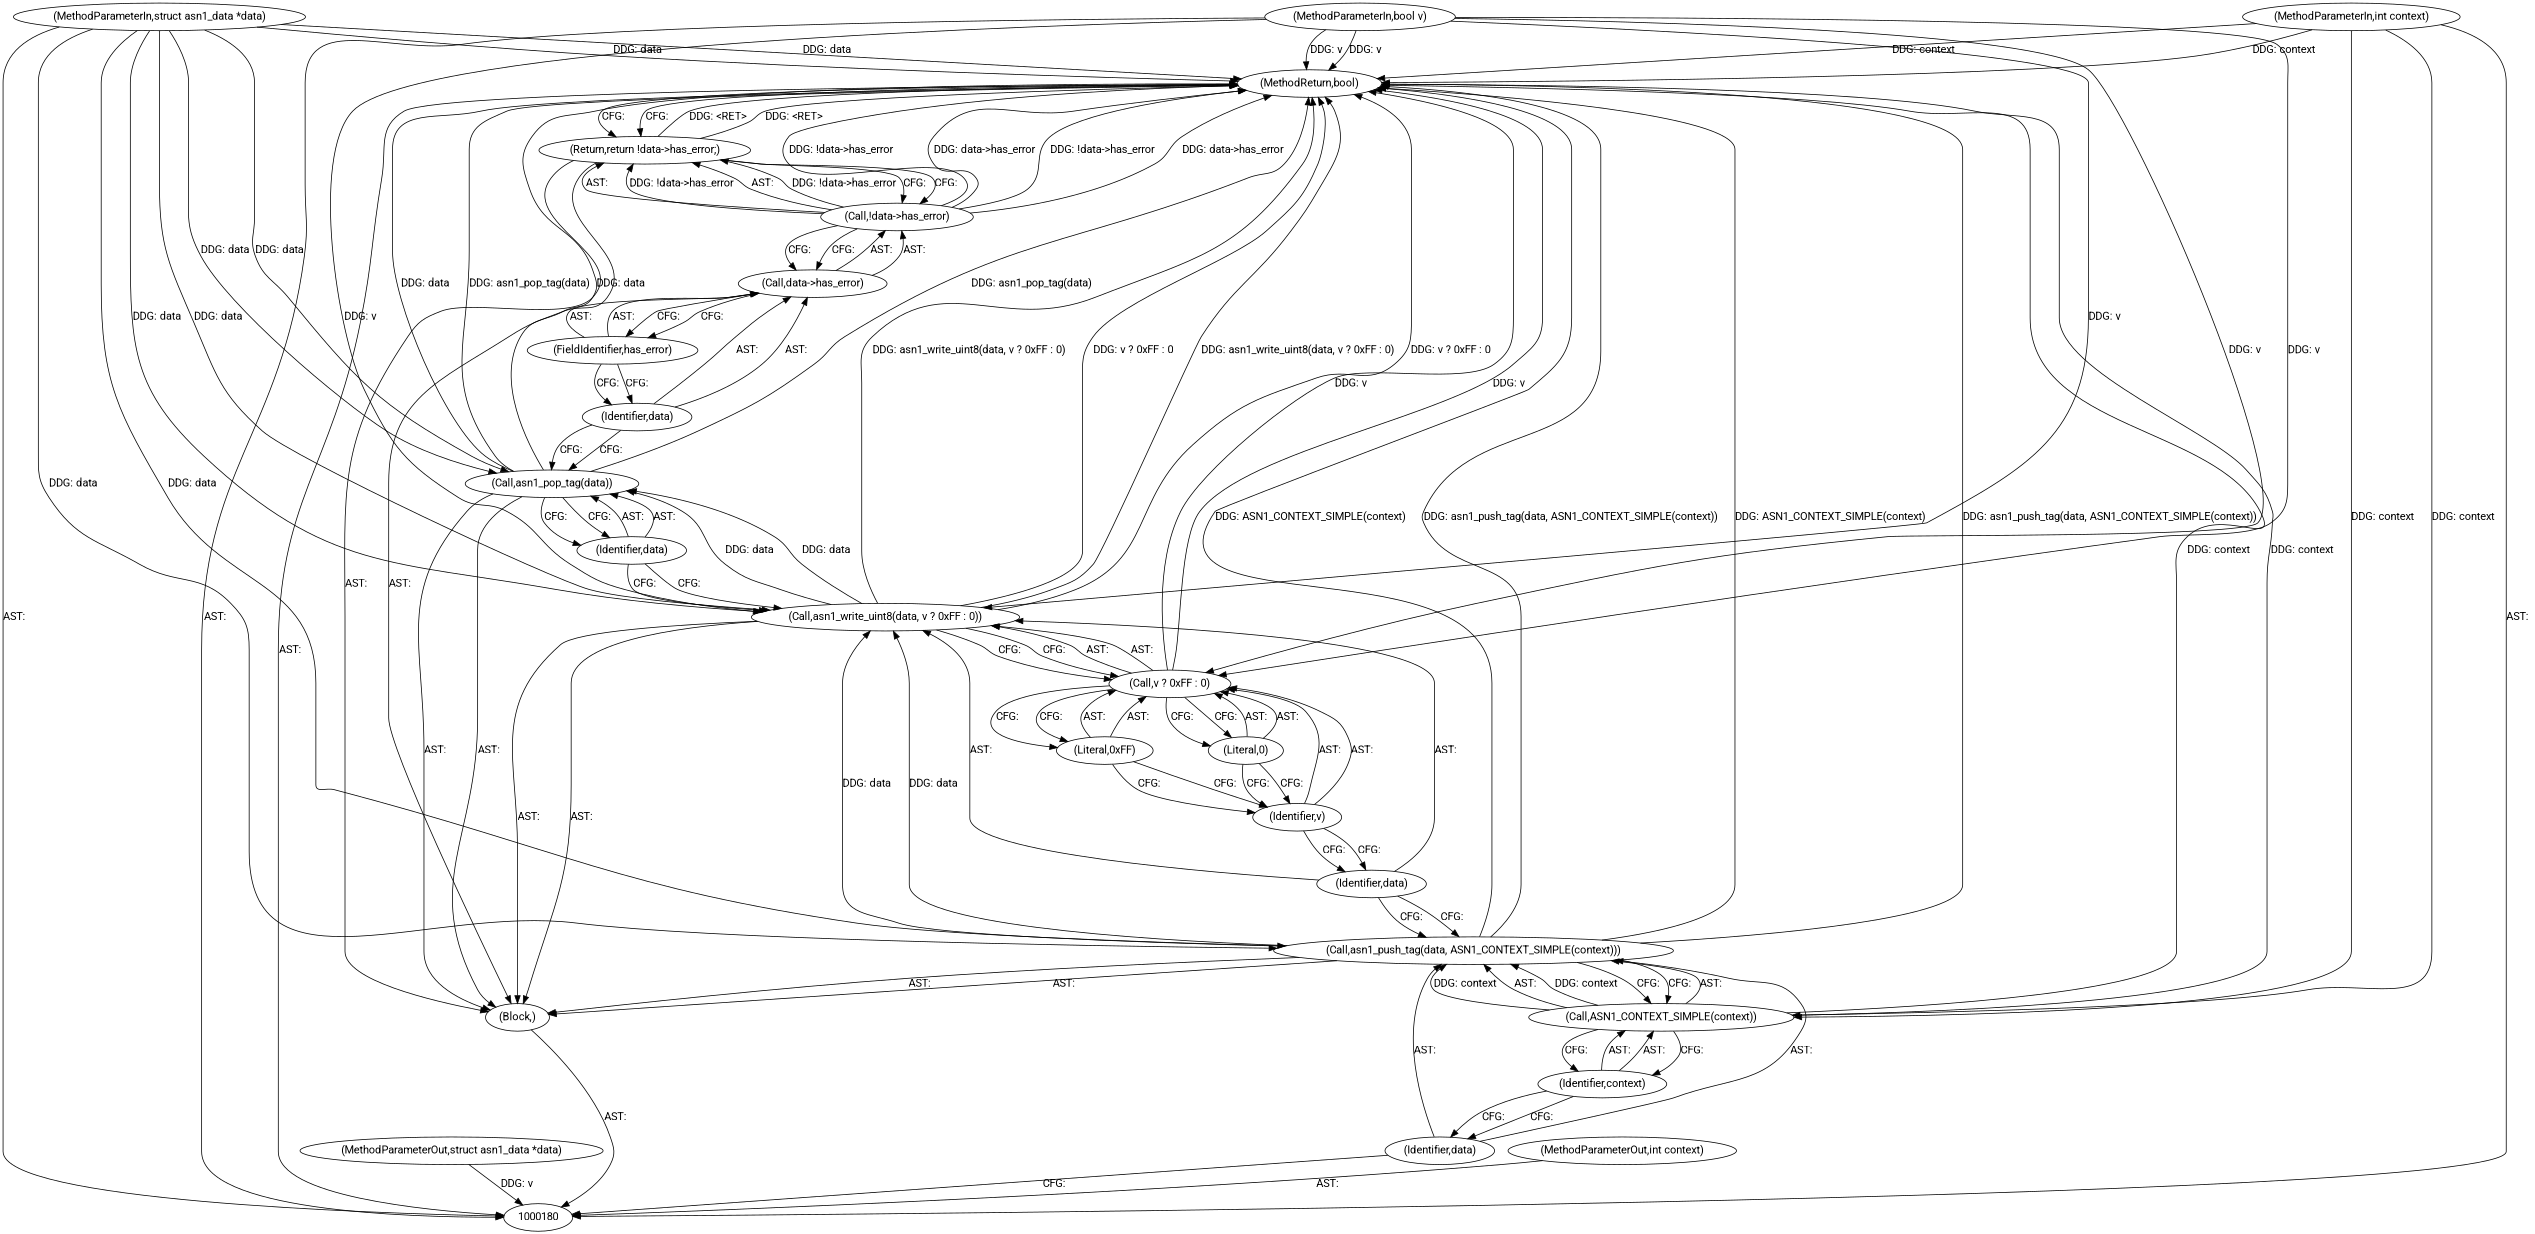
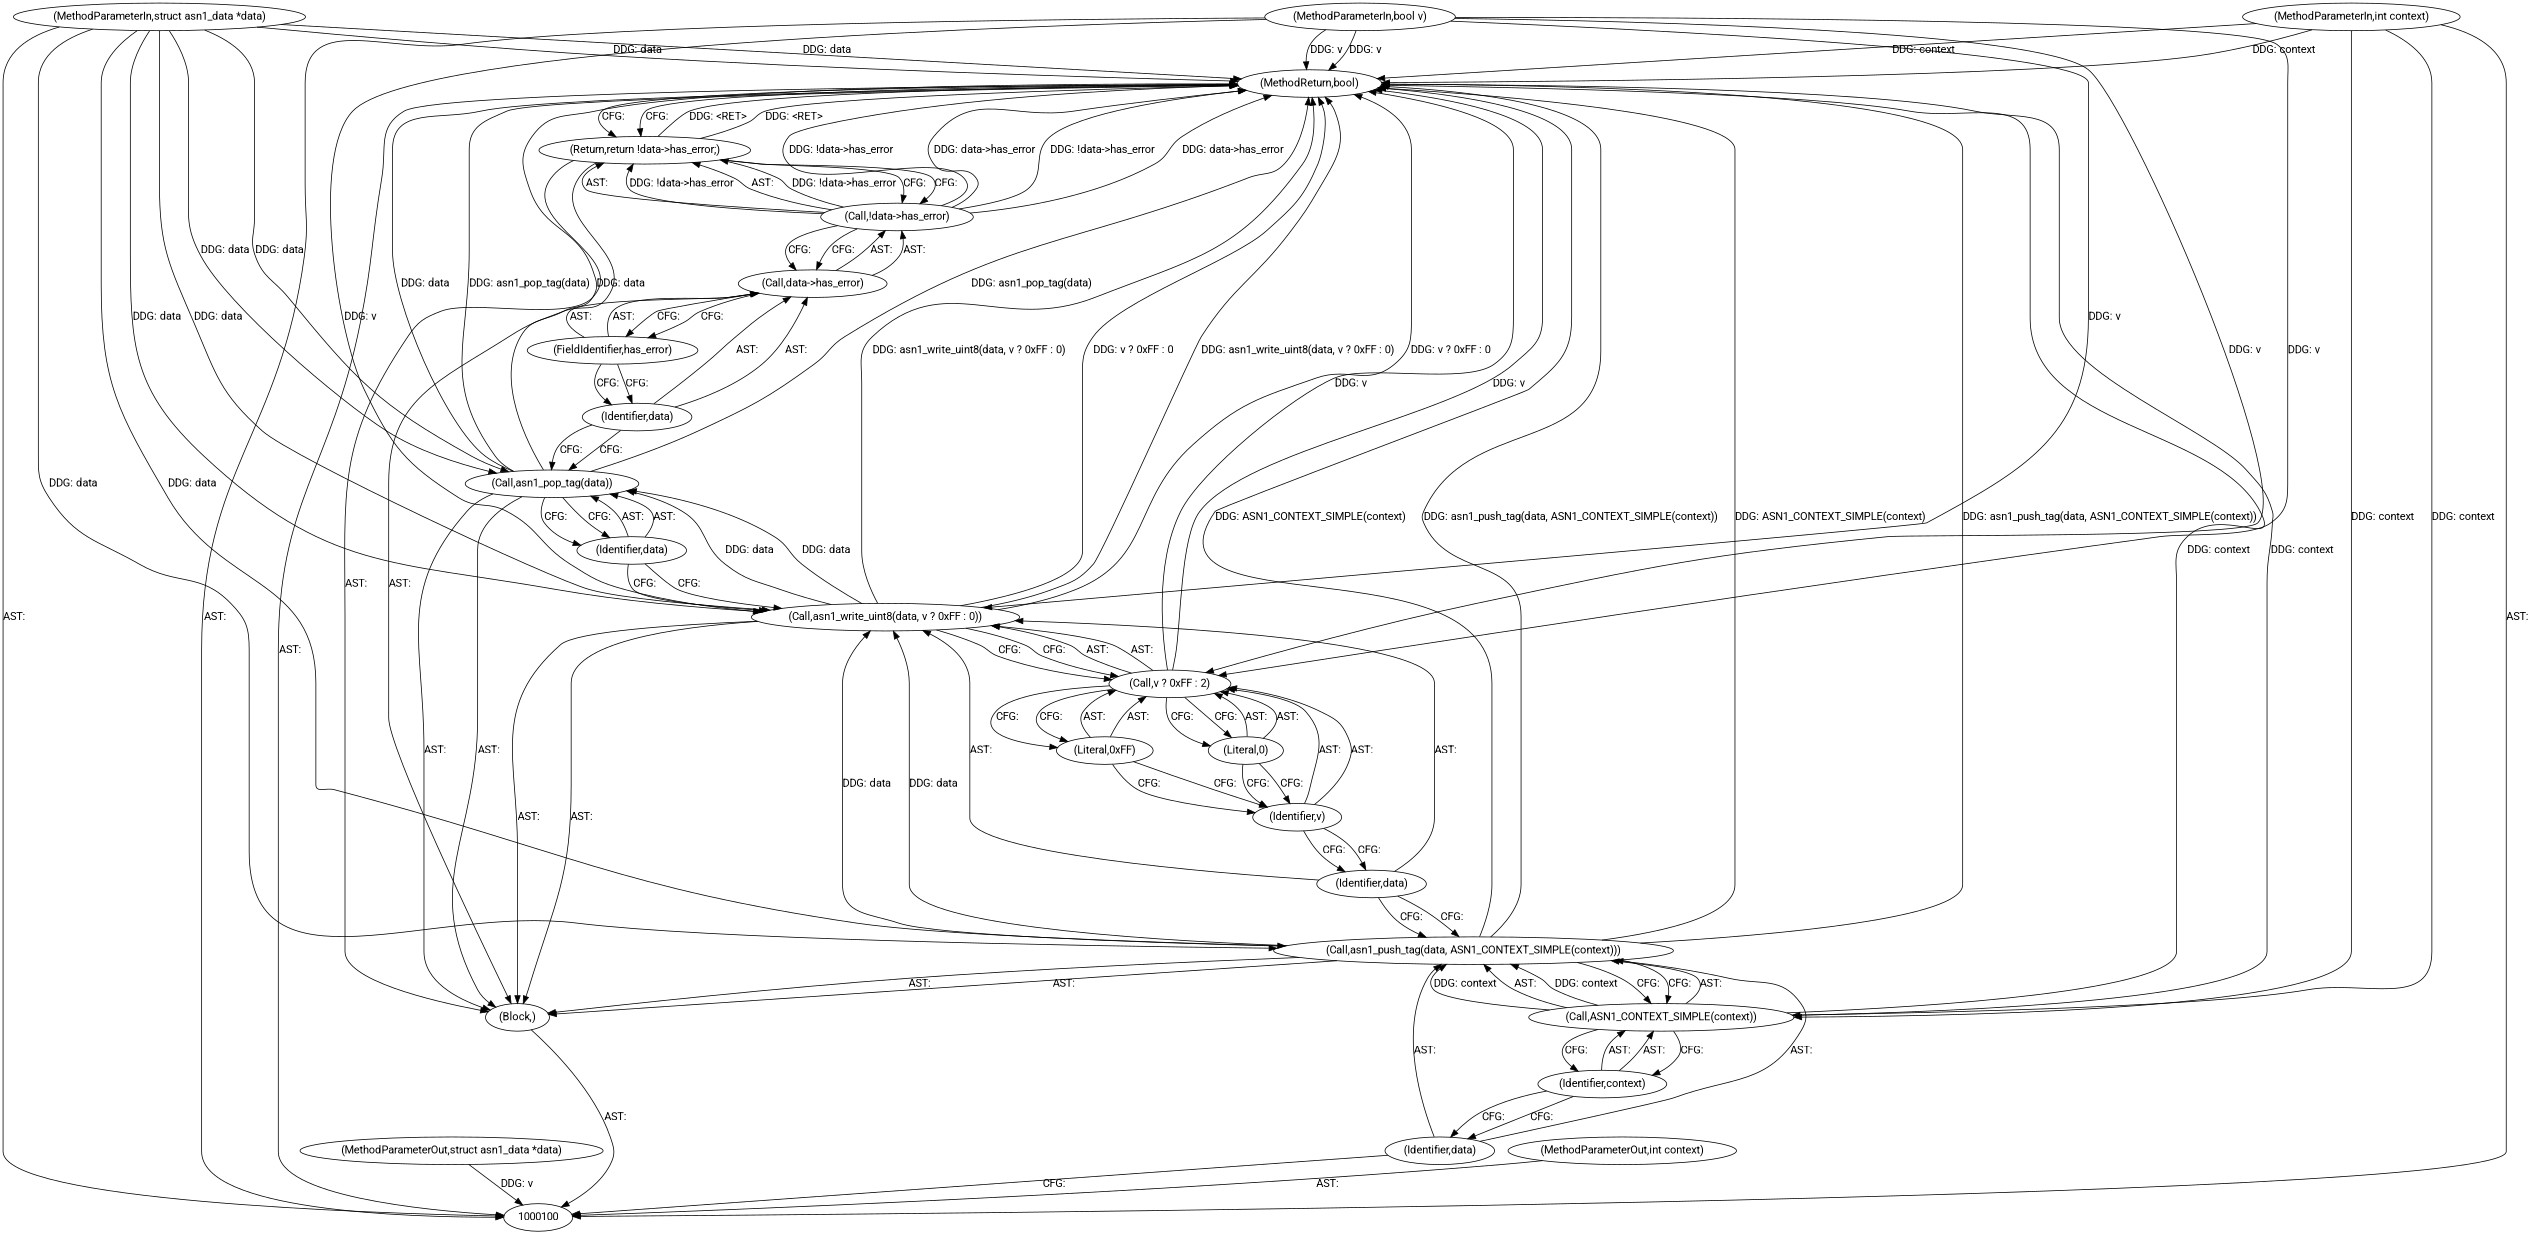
(1170, 684) -> (1170, 684)
(538, 1217) -> (538, 1217)
